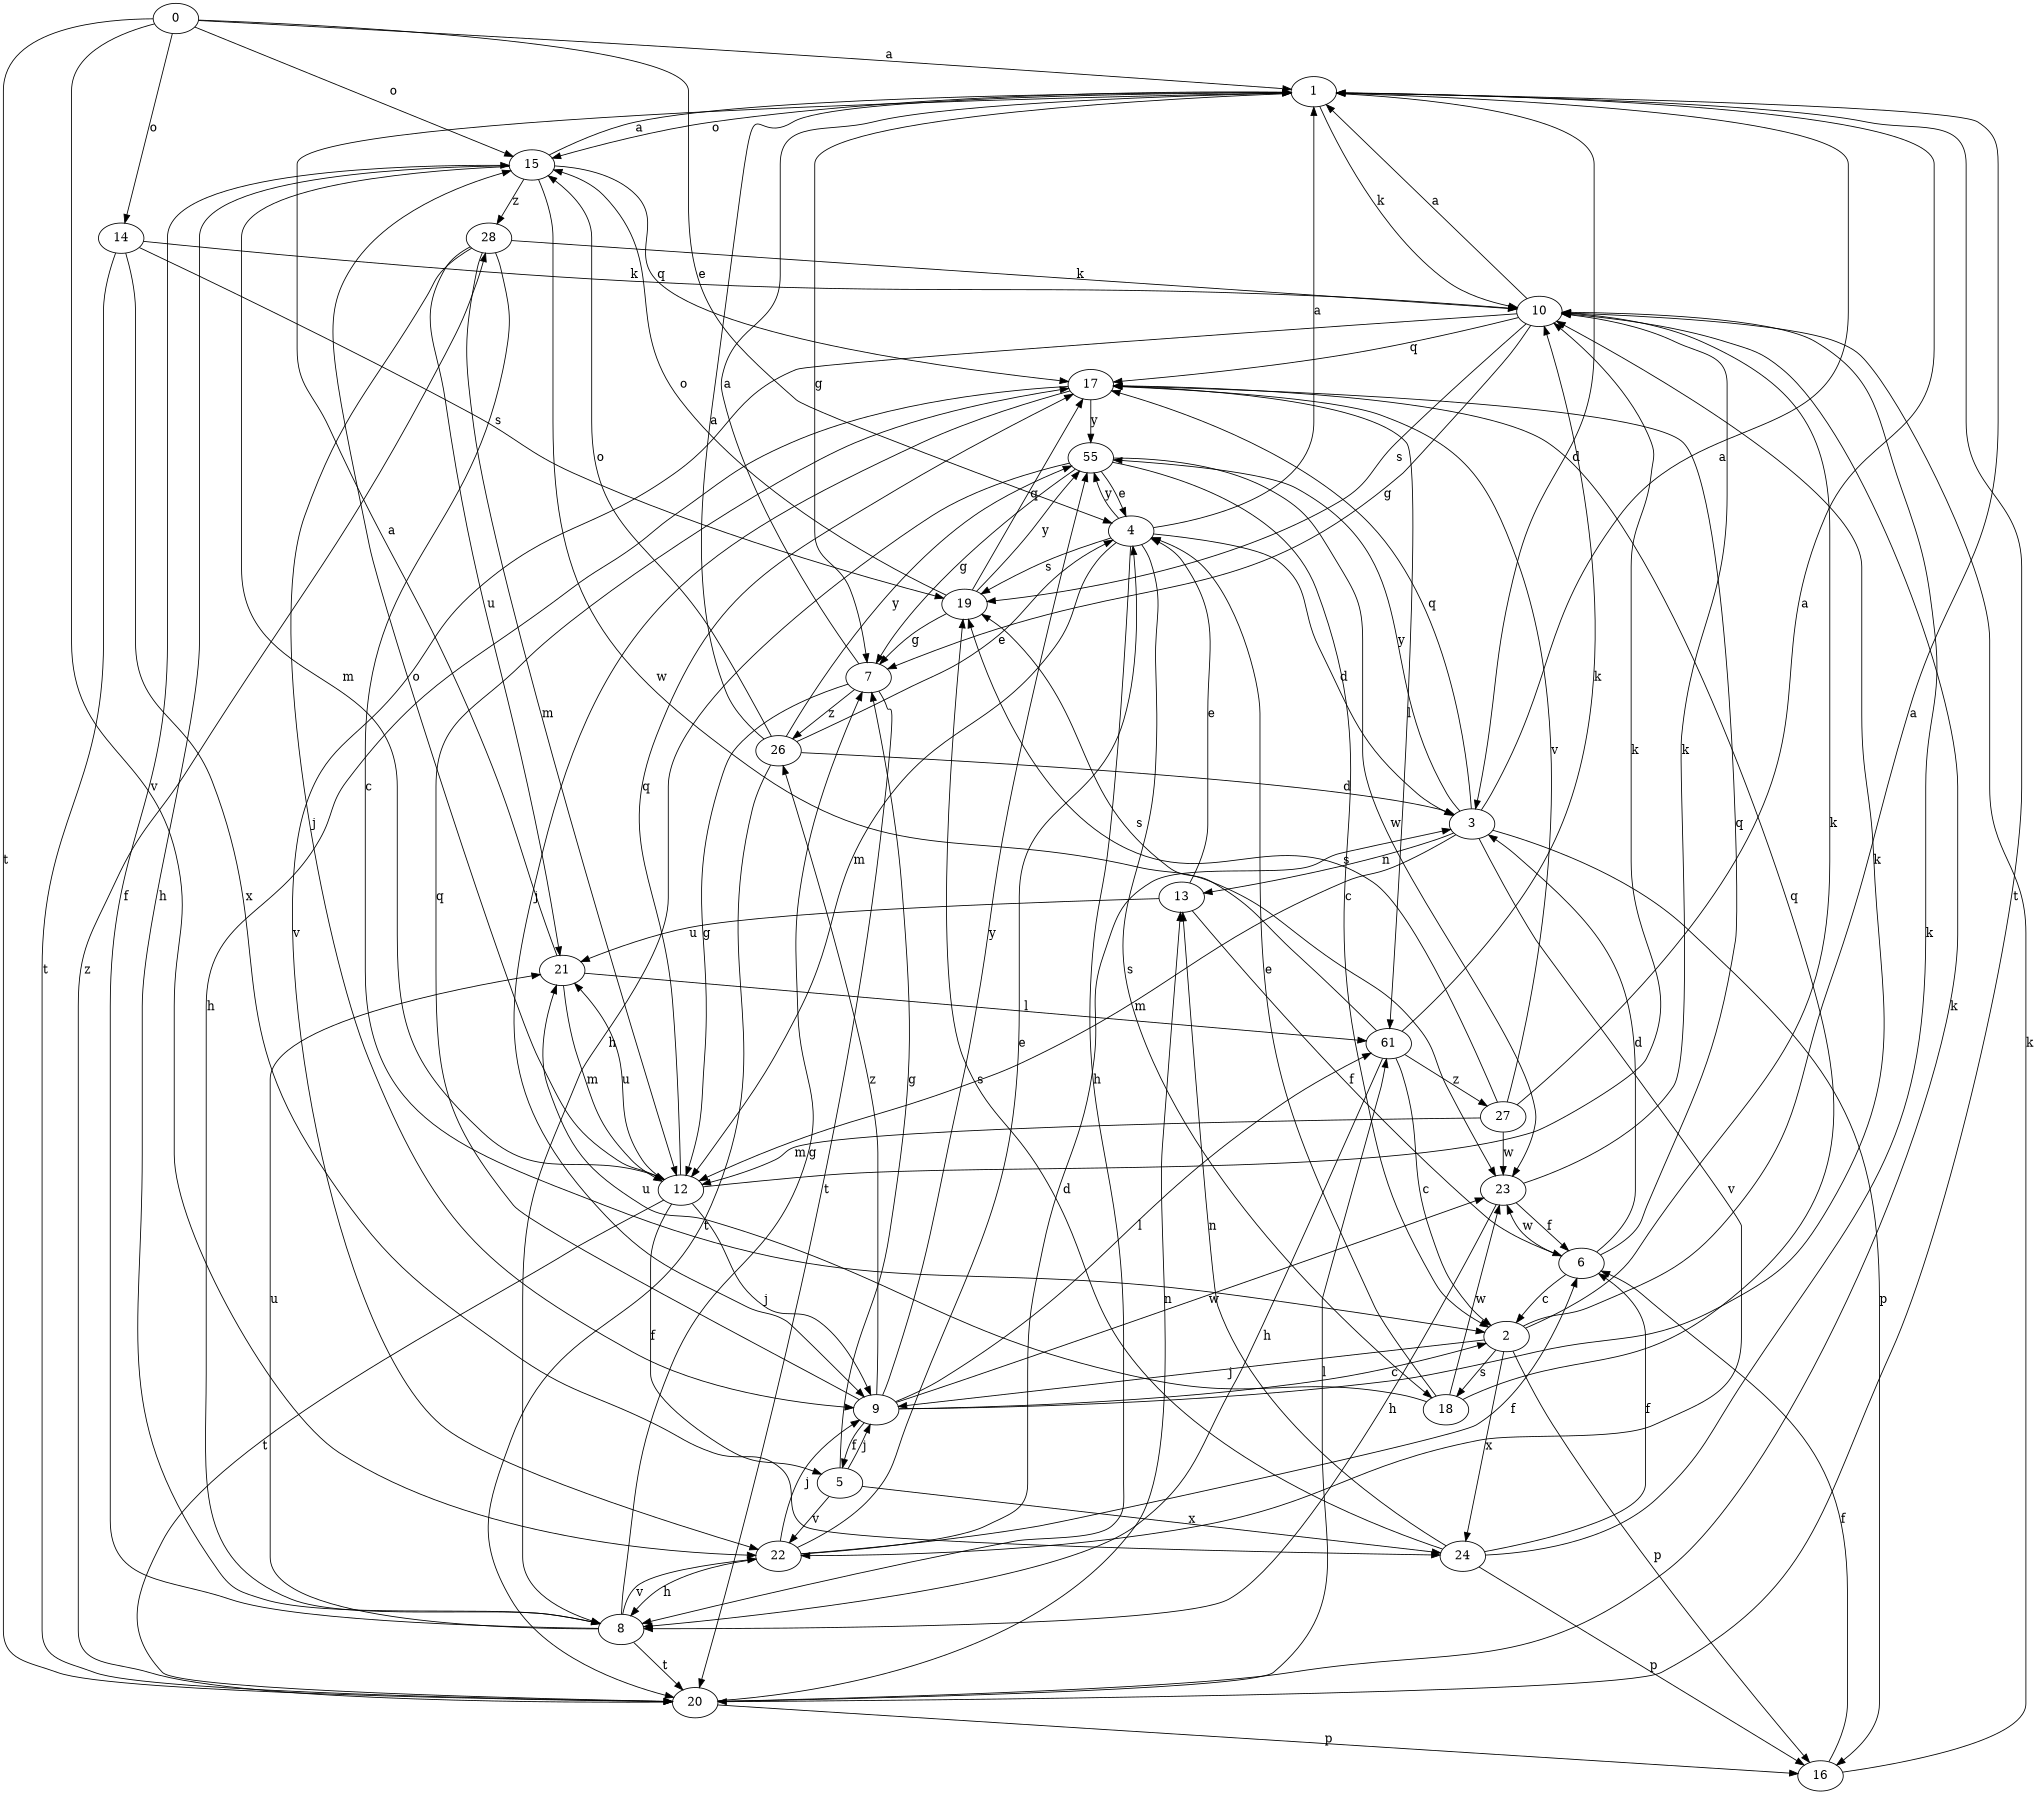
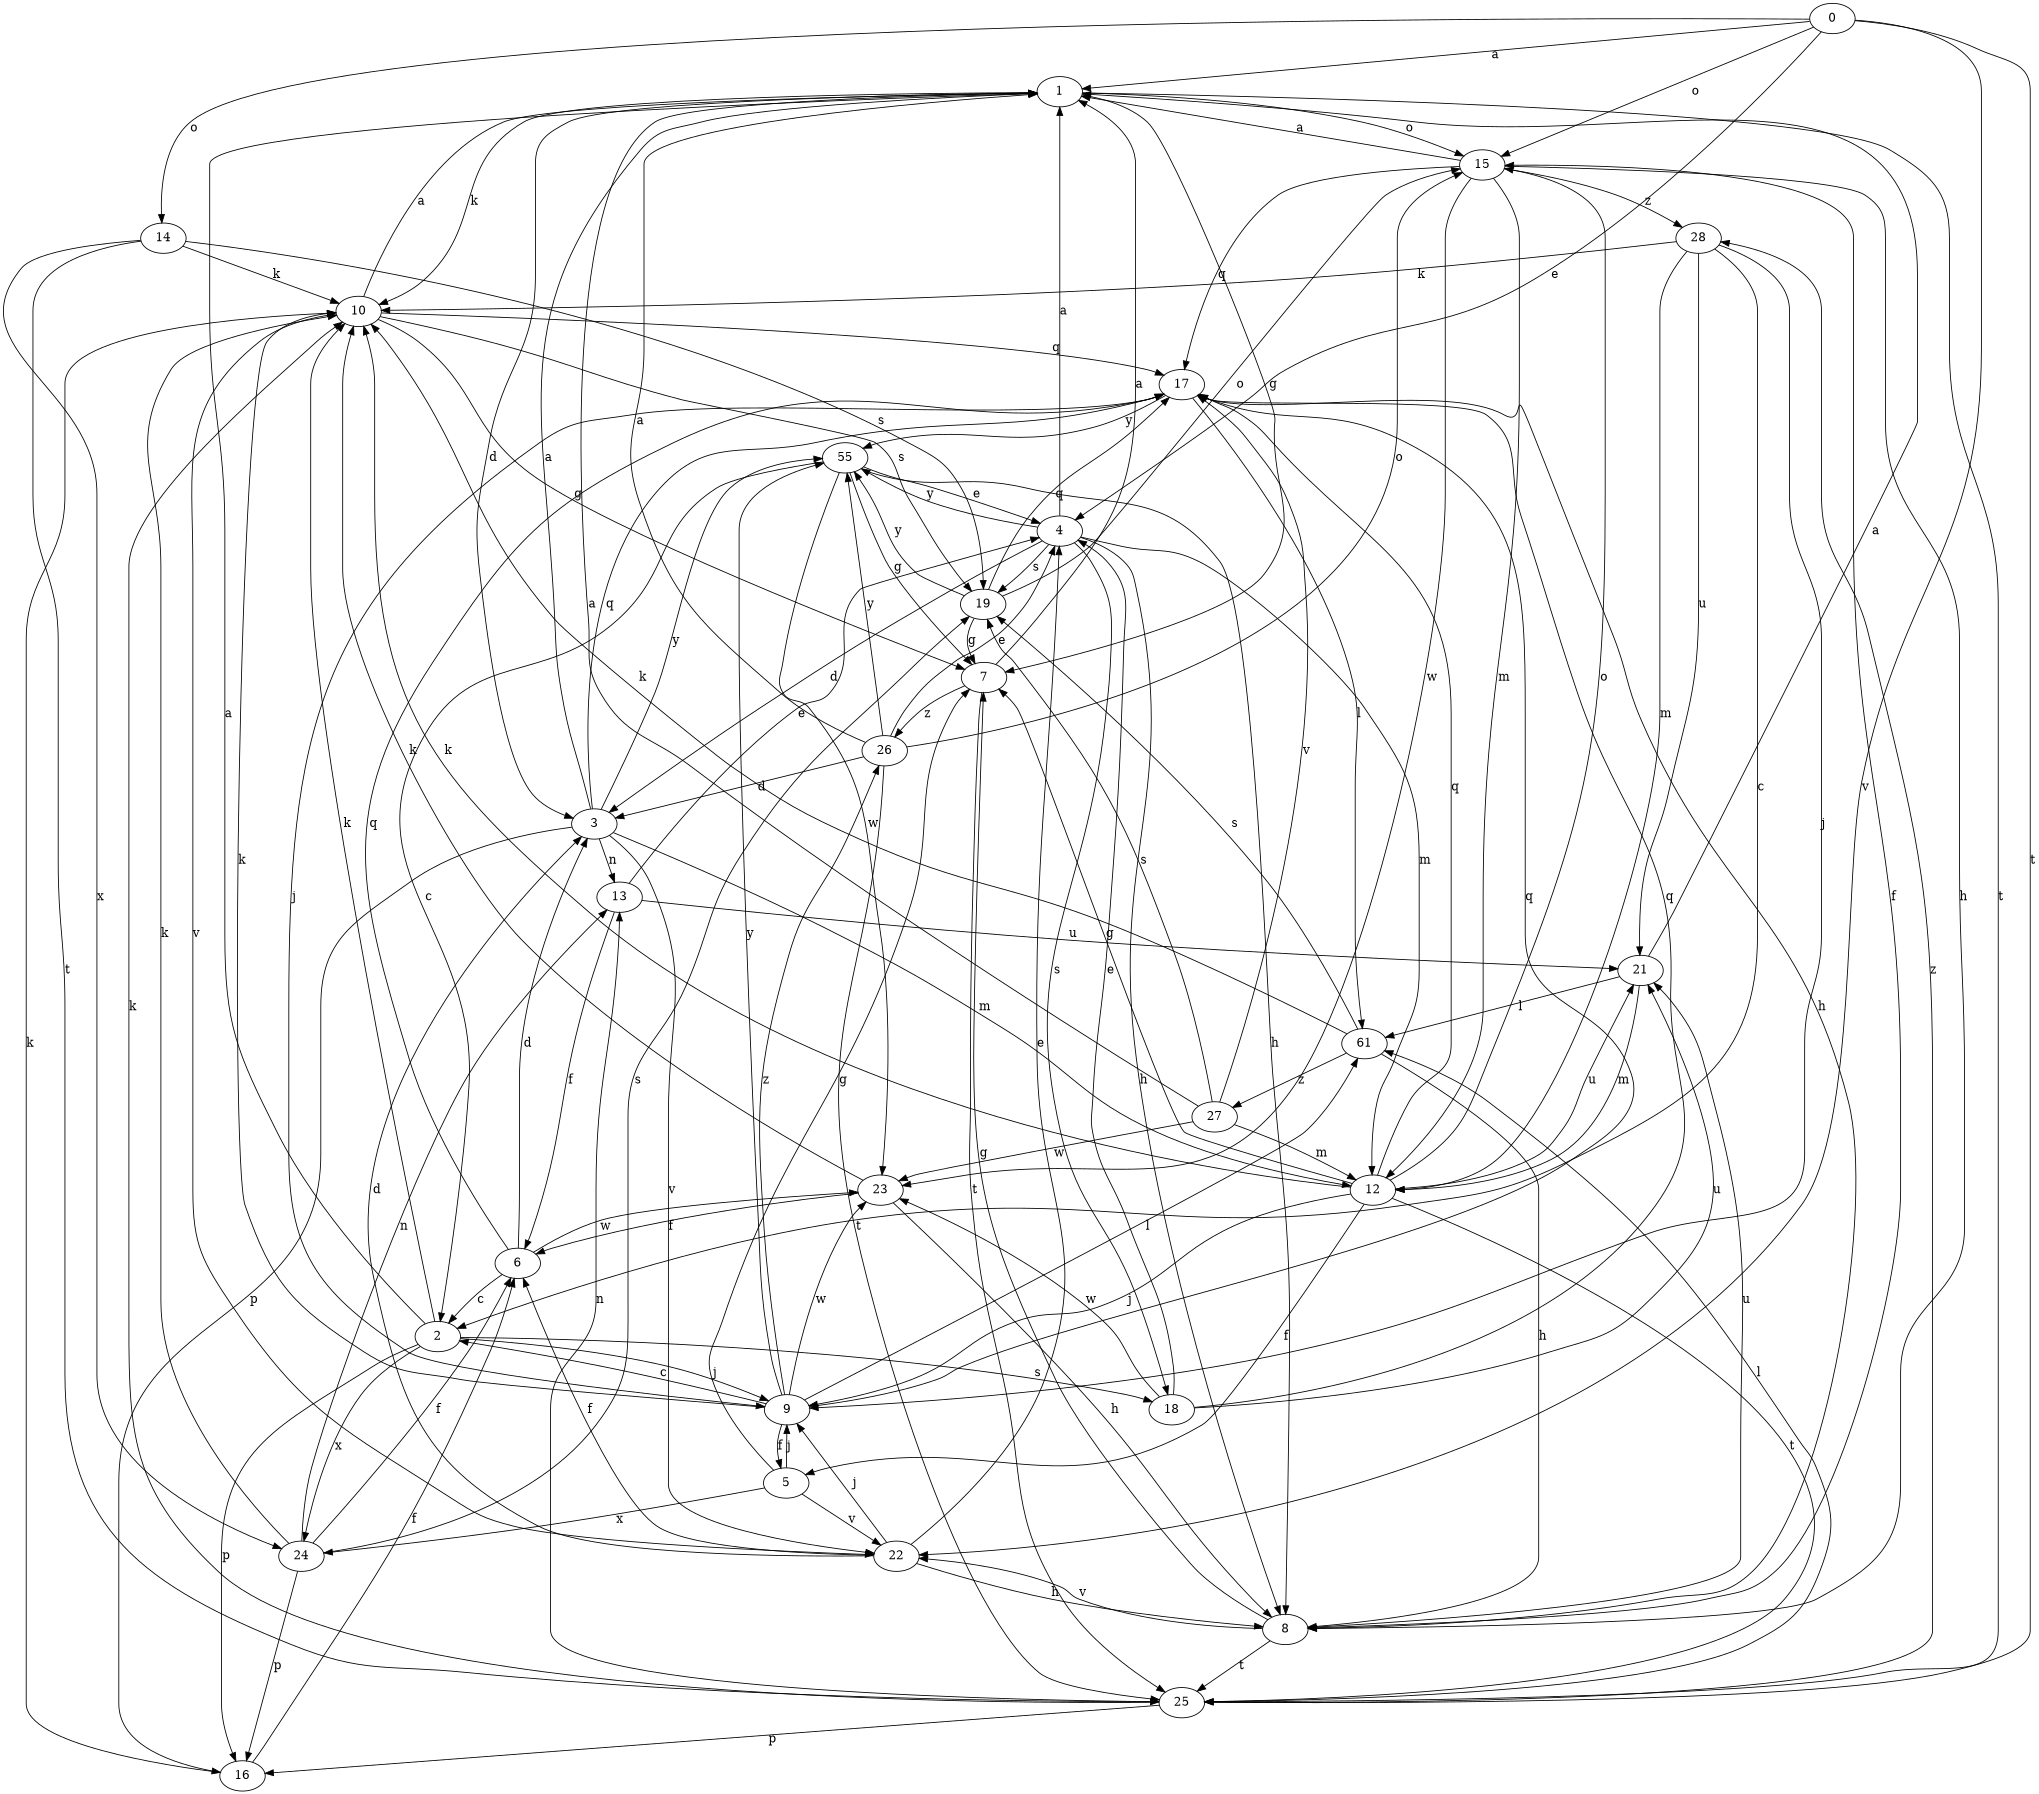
(702, 890) -> (1121, 980)
(1421, 1197) -> none
(695, 1703) -> (1182, 1703)
